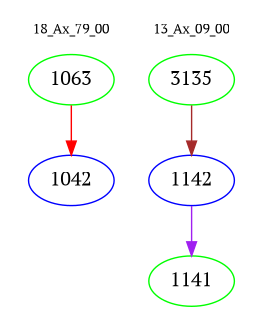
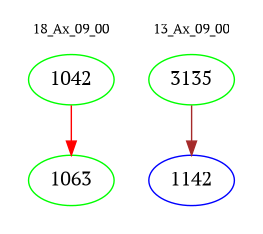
(71, 30) -> (71, 30)
(71, 123) -> (71, 123)
(71, 180) -> (71, 80)
(192, 281) -> none
